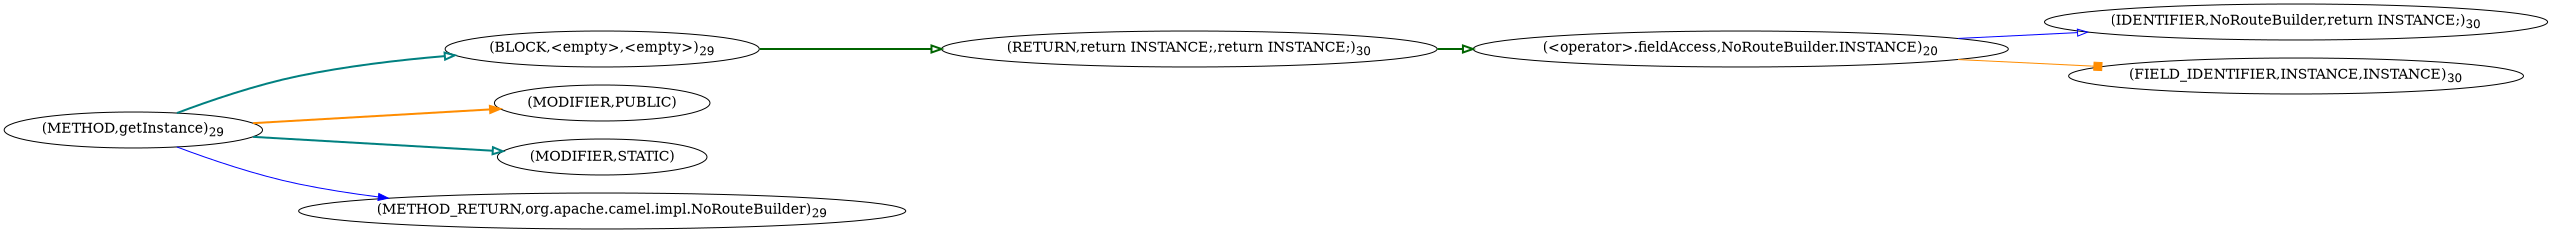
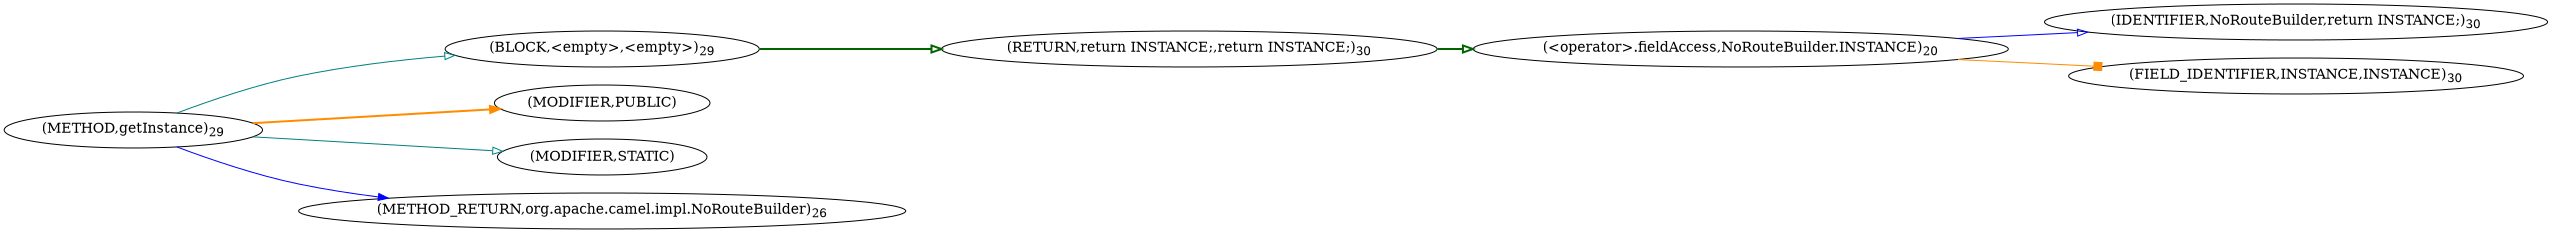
(309, 74) -> (309, 74)
(373, 144) -> (373, 144)
(820, 210) -> (820, 210)
